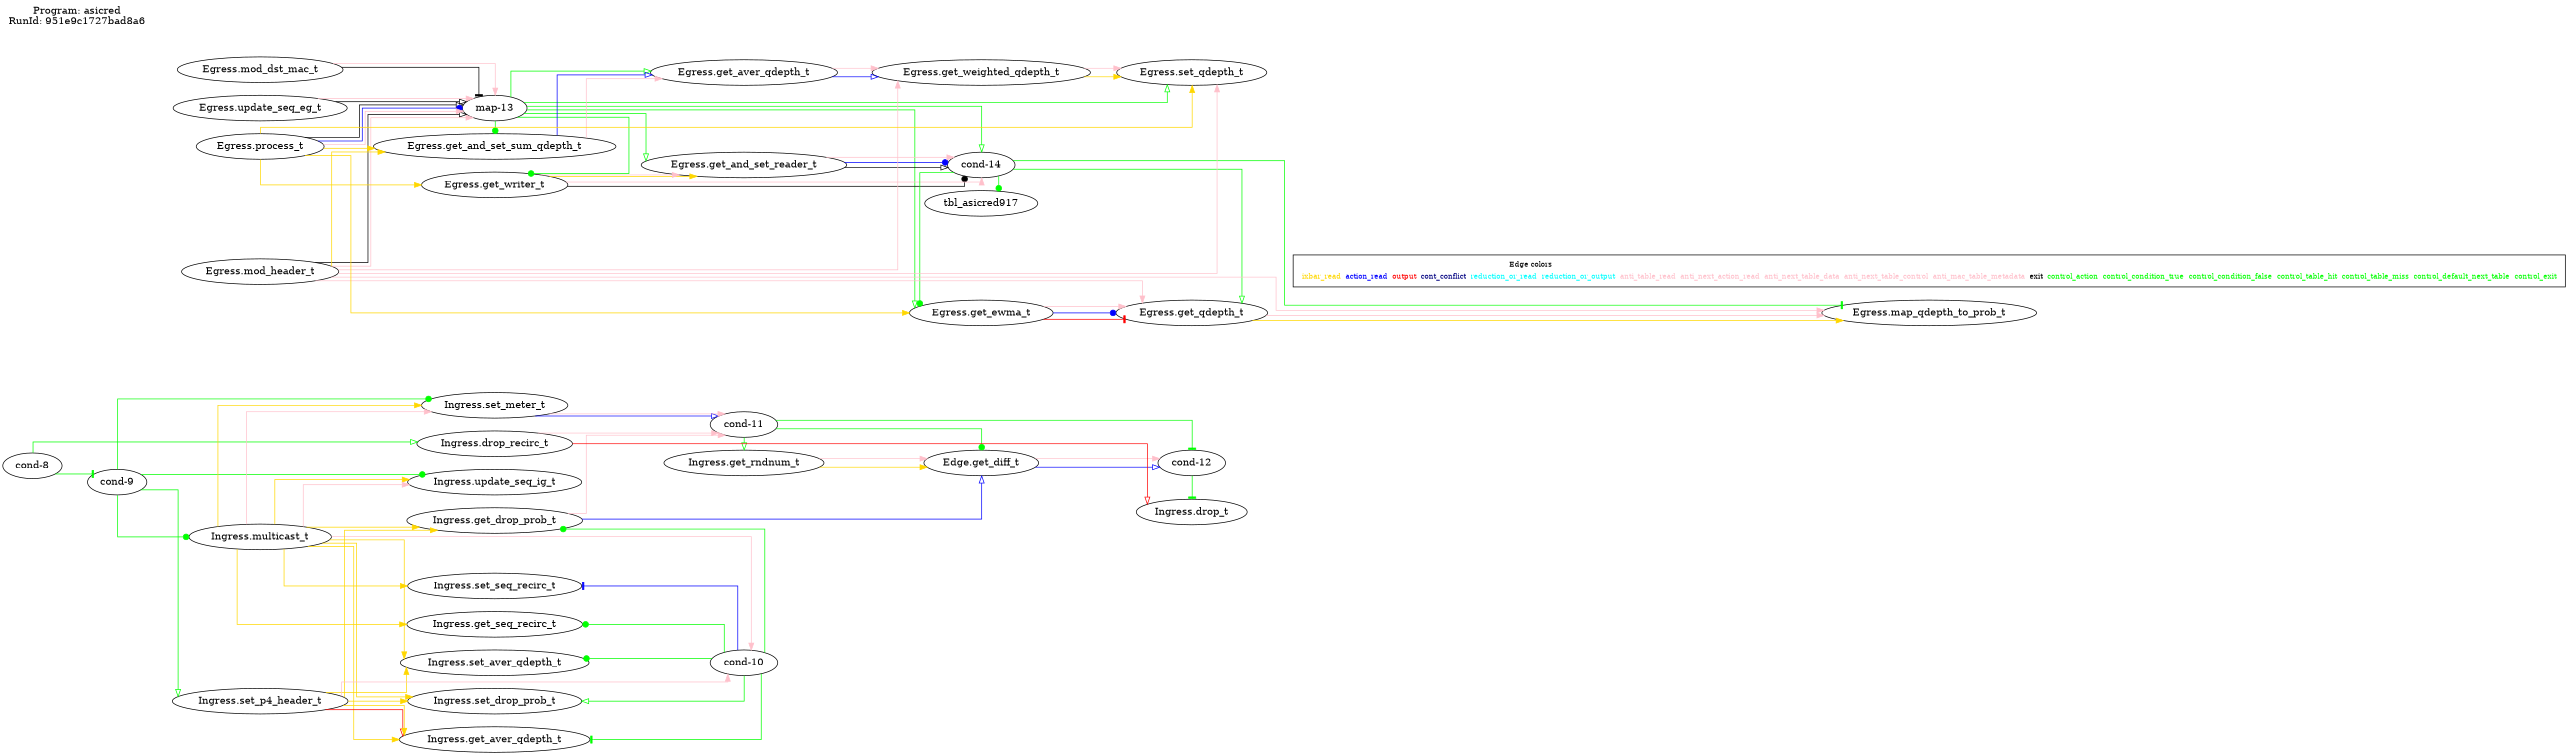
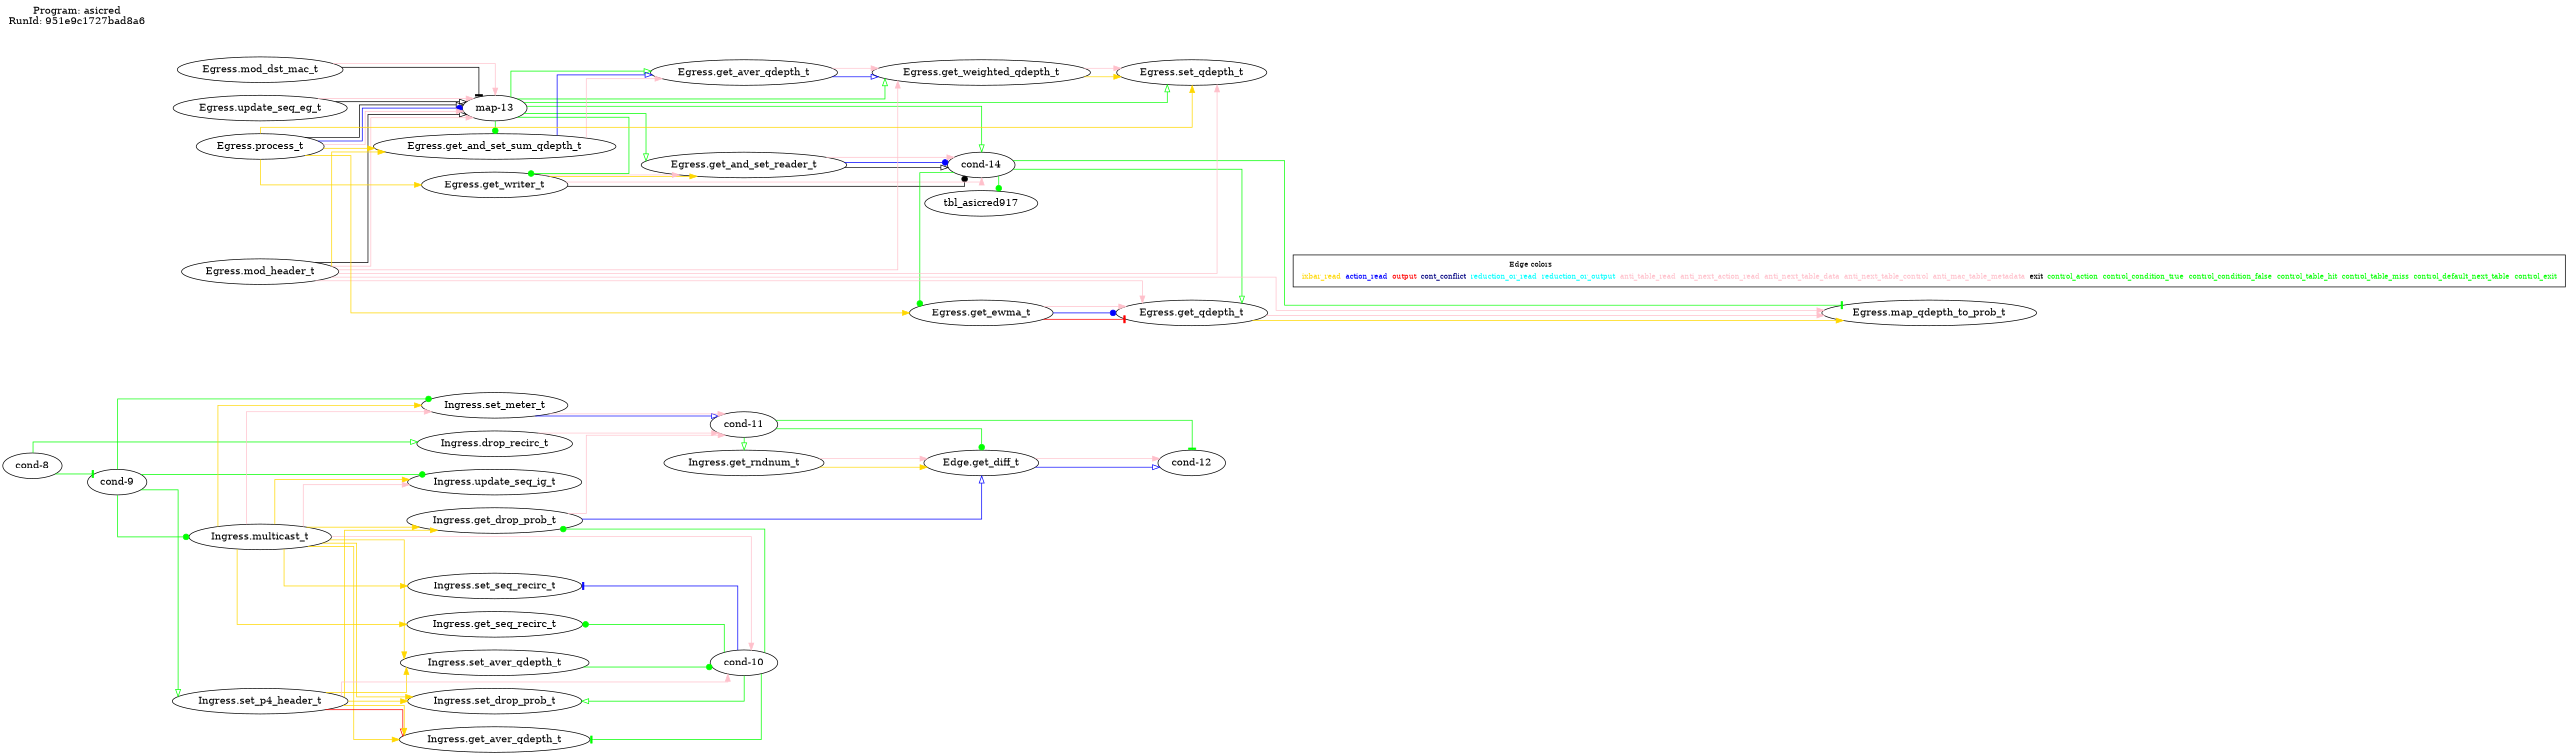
(915, 113) -> (708, 99)
(1192, 512) -> none
(651, 658) -> (645, 667)
